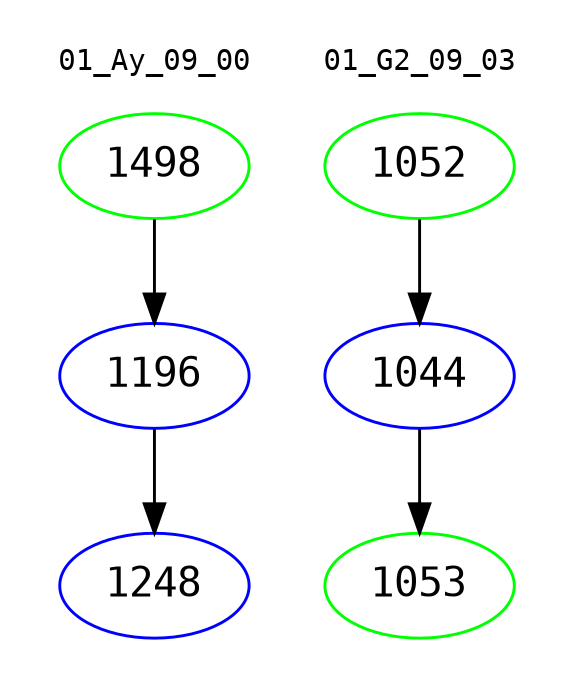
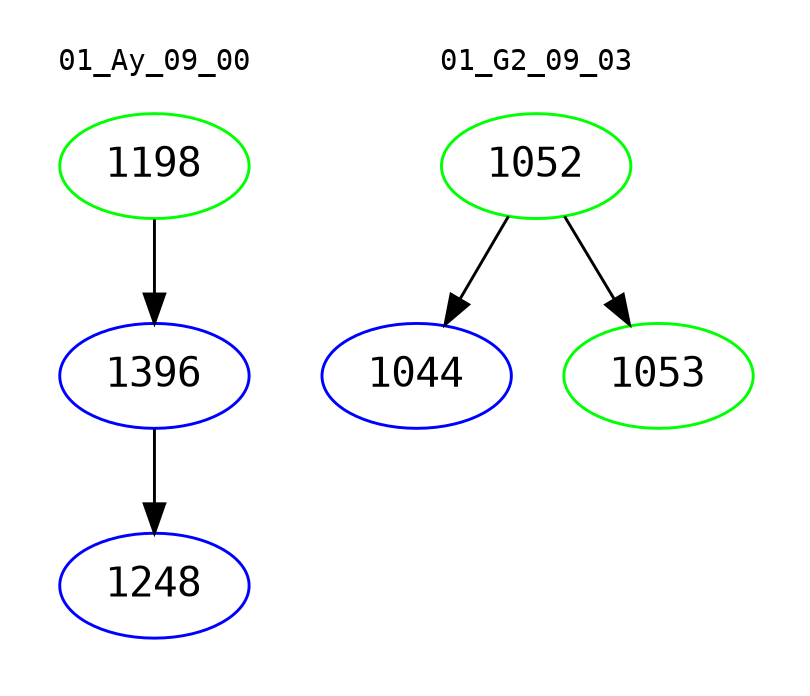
(154, 166) -> (154, 166)
(154, 376) -> (154, 376)
(420, 467) -> (589, 258)
